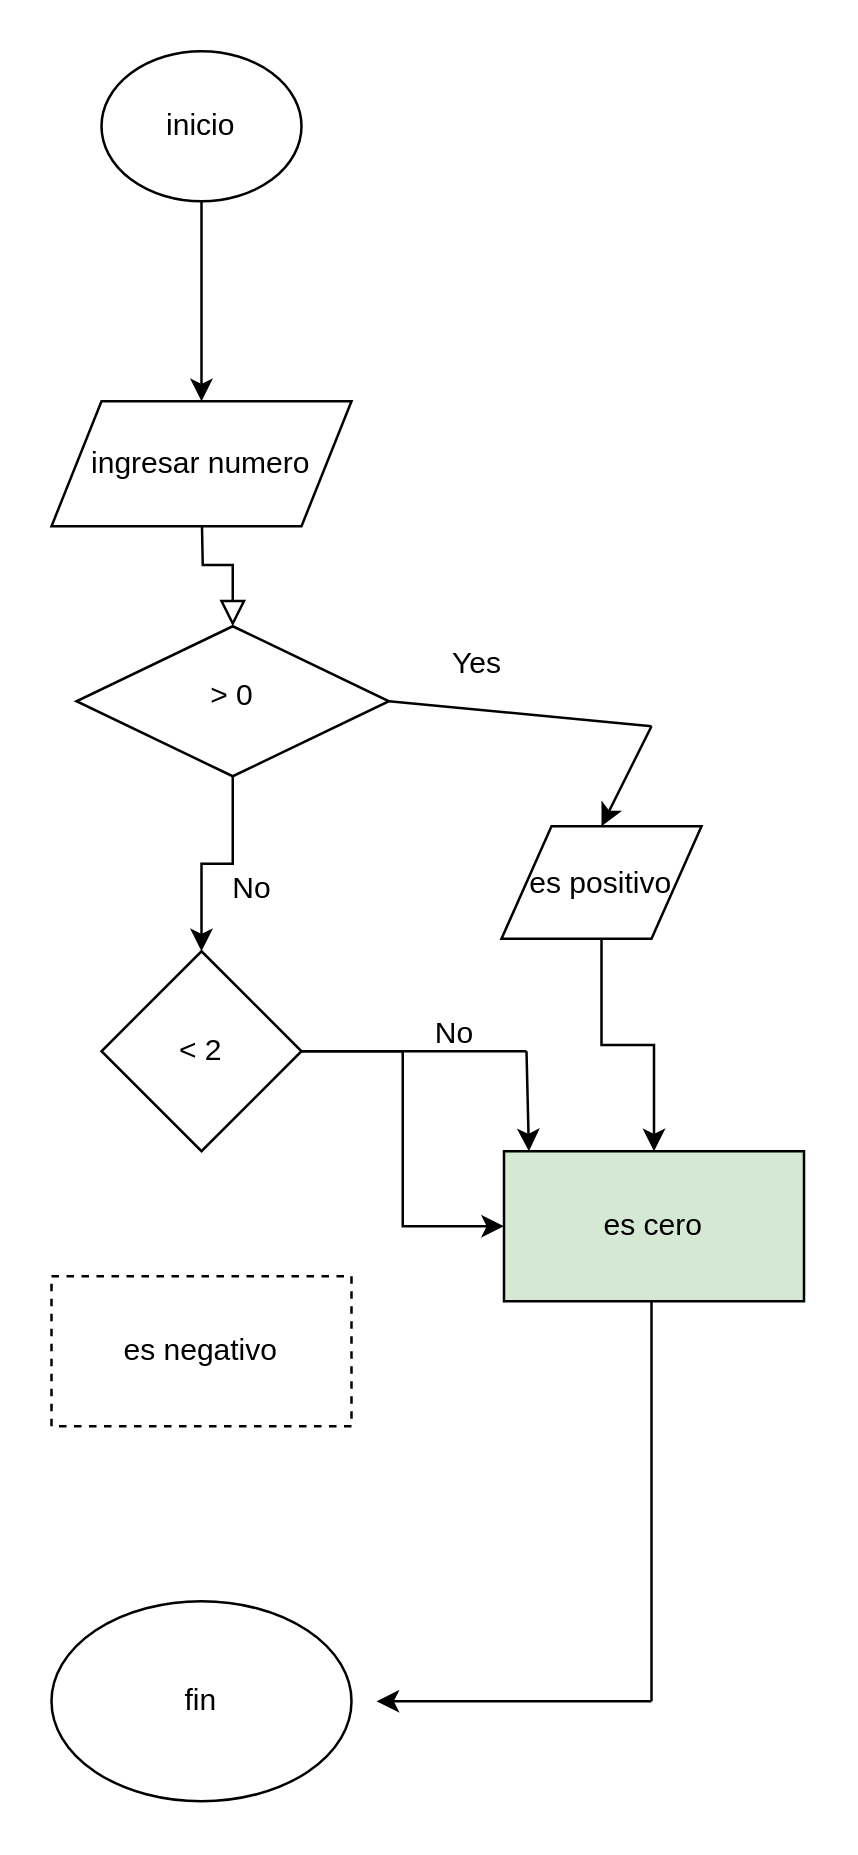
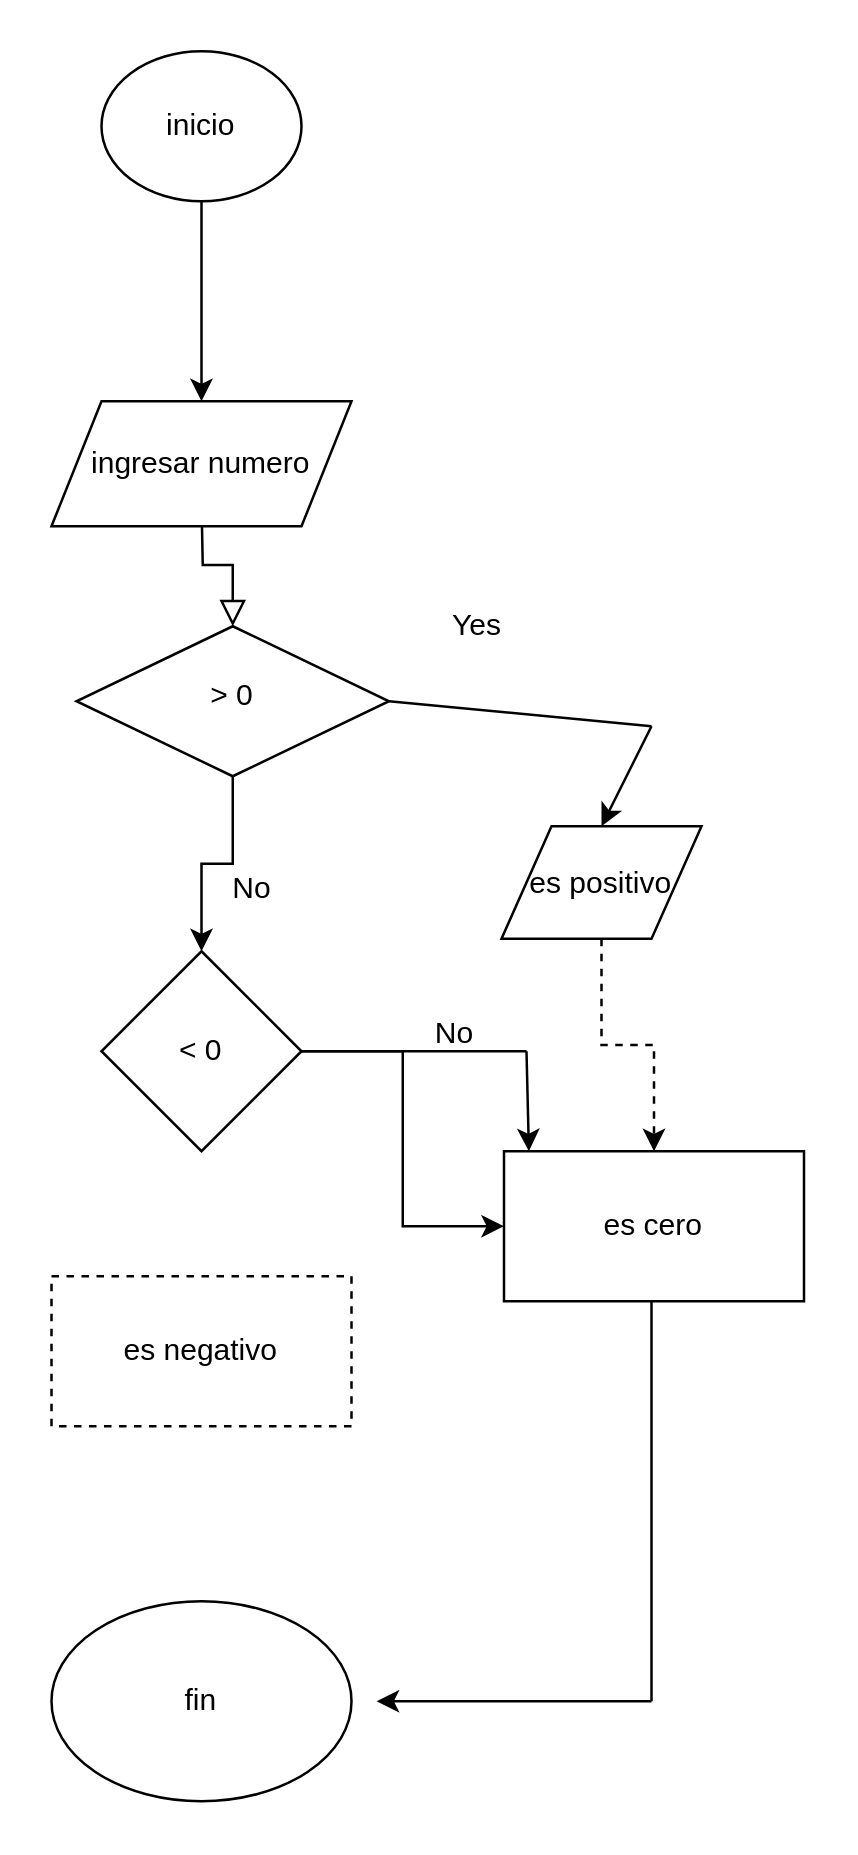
(476, 664) -> (476, 626)
(616, 1045) -> (616, 1045)
(201, 1051) -> (201, 1051)
(654, 1226) -> (654, 1226)
